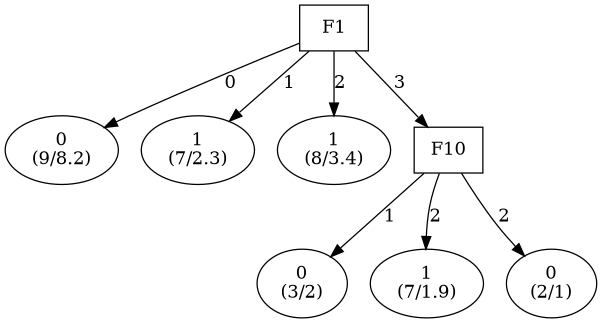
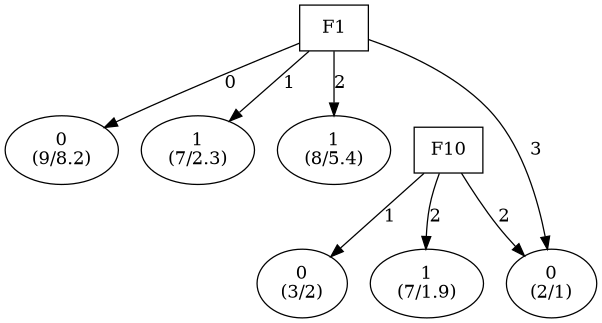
(387, 84) -> (489, 110)
(334, 150) -> (334, 150)
